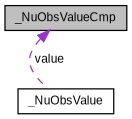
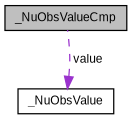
(31, 66) -> (70, 53)
